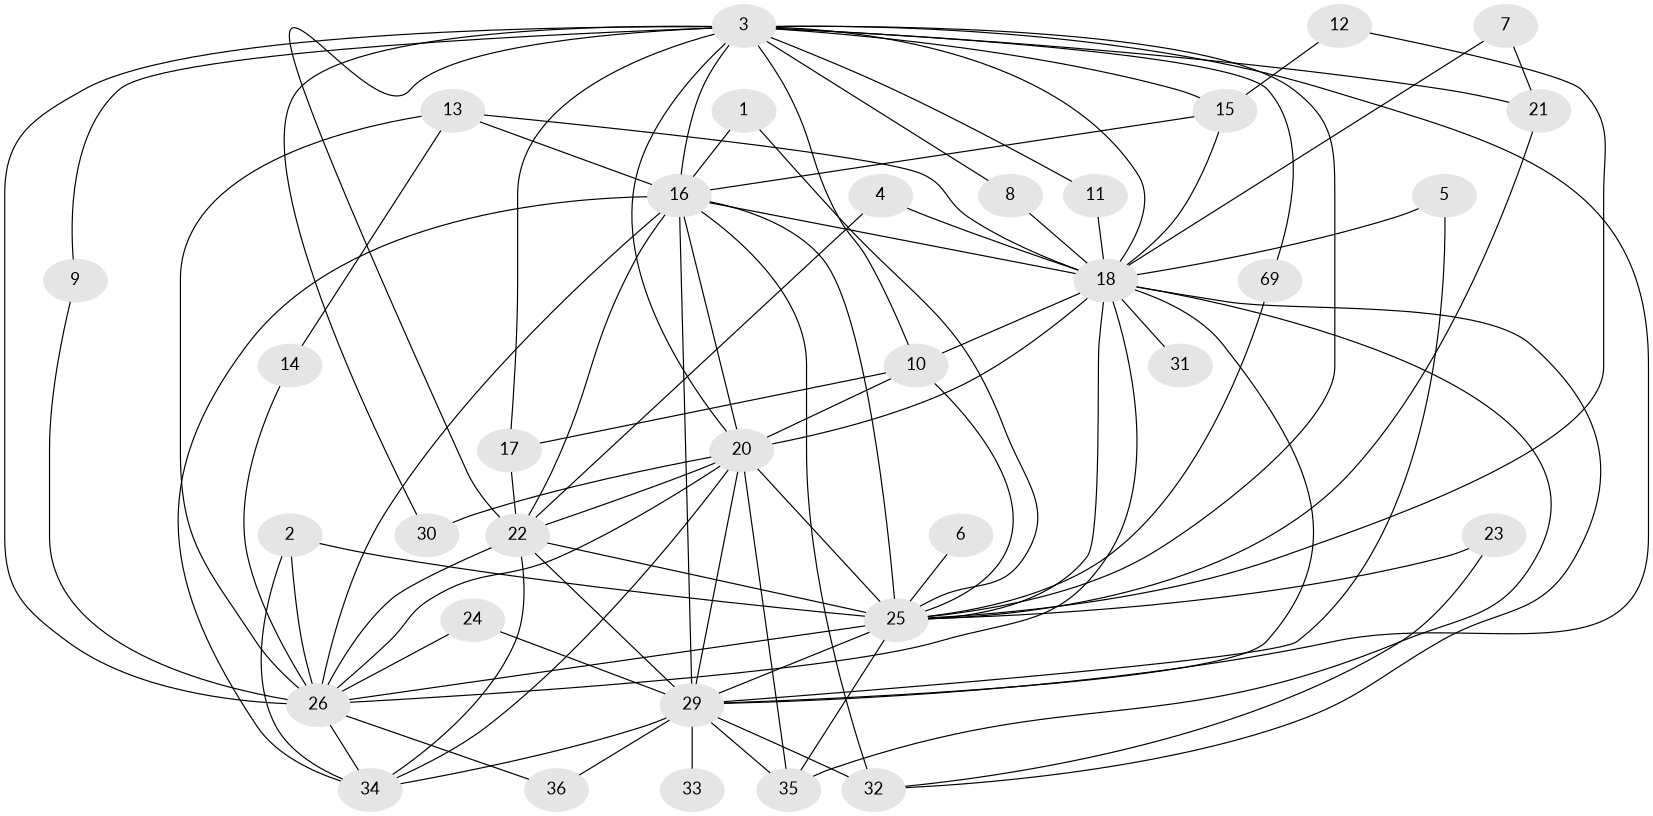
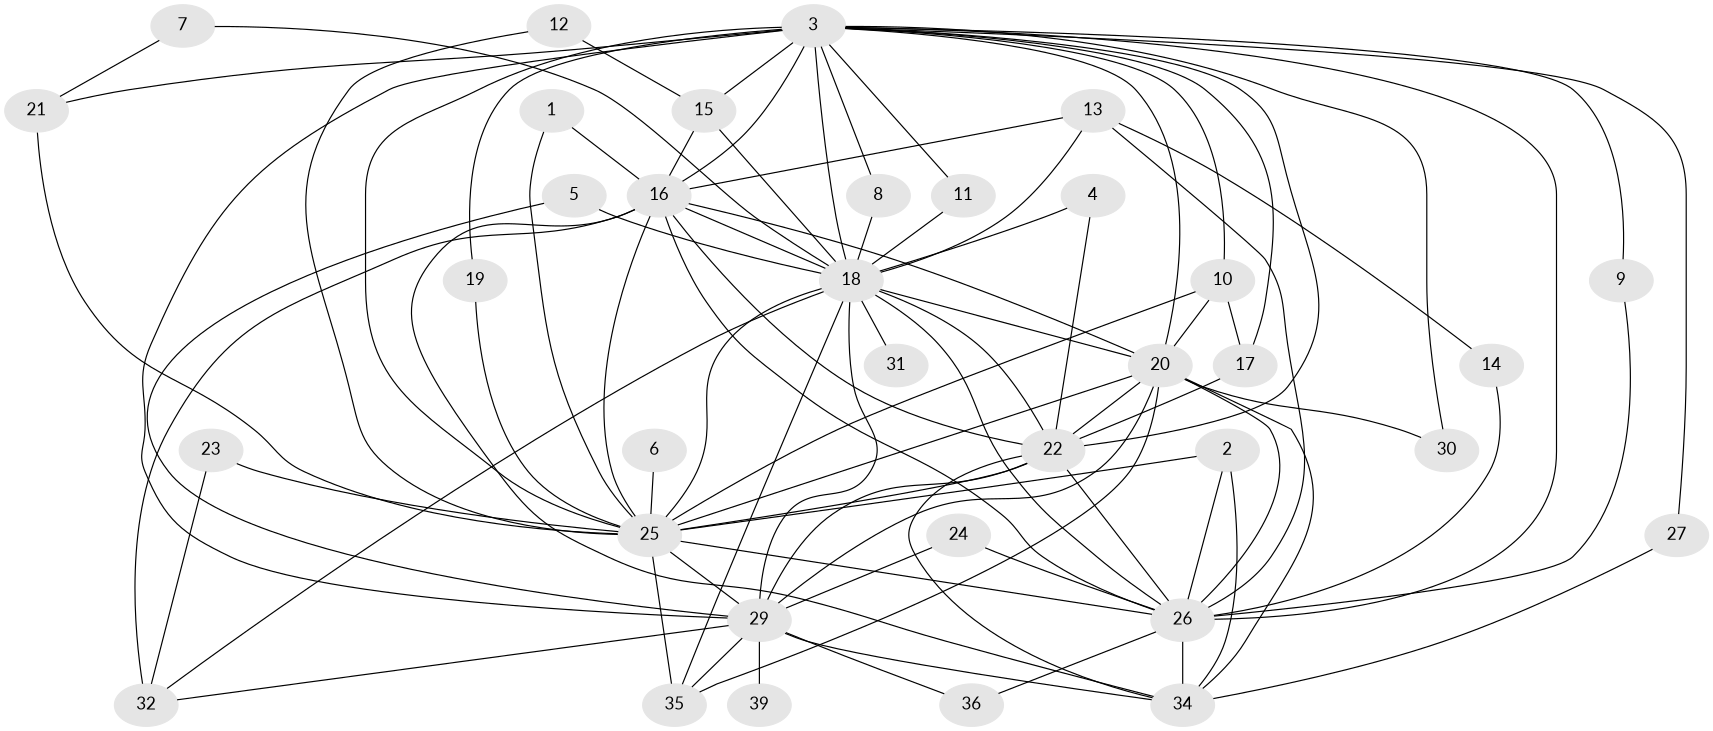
(1270, 281) -> (475, 281)
(1011, 323) -> (976, 343)
(686, 450) -> none
none -> (1677, 535)
(692, 790) -> (759, 705)
